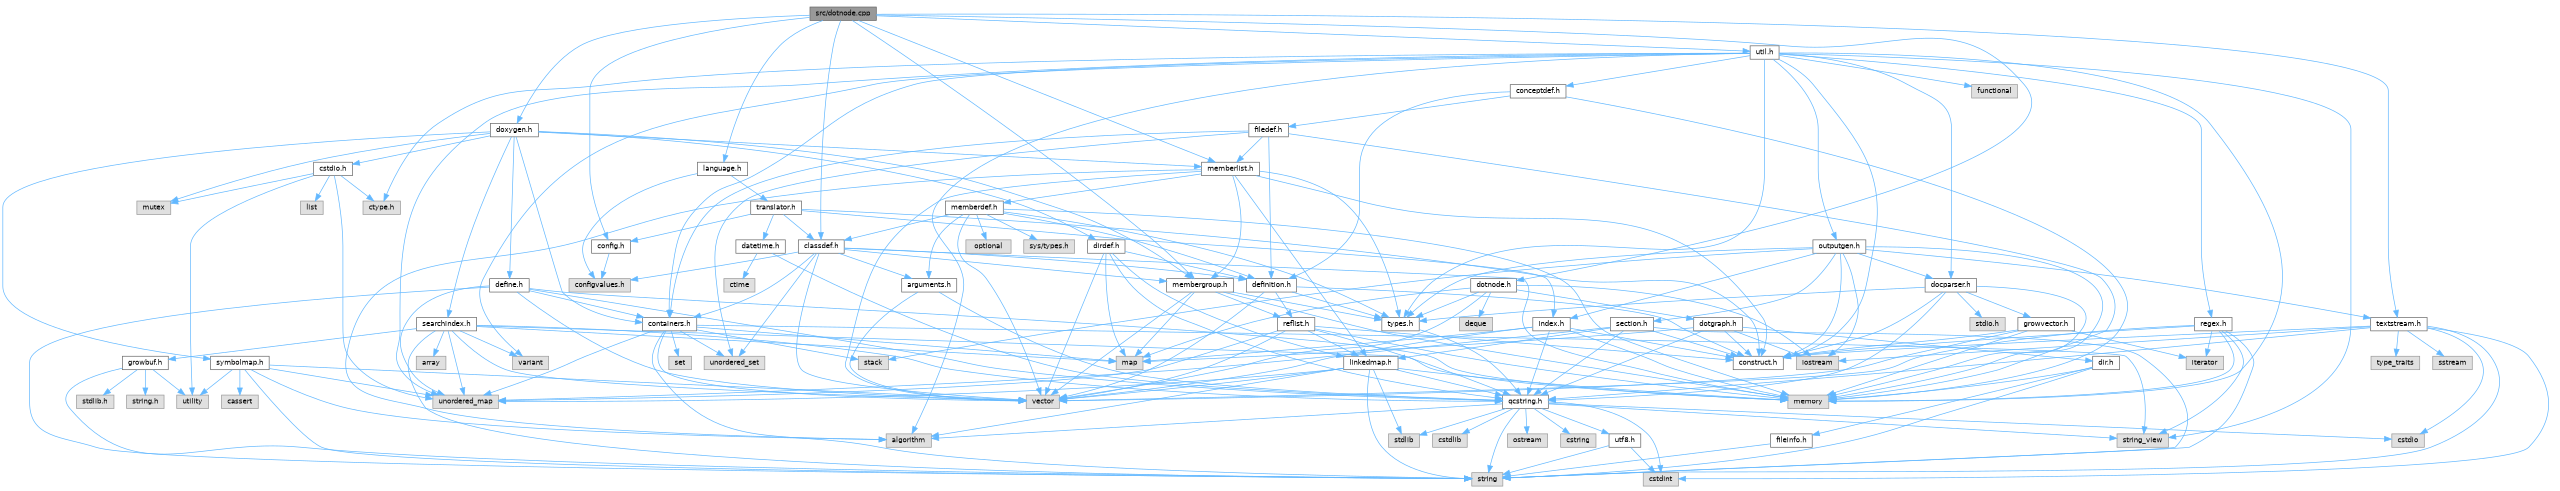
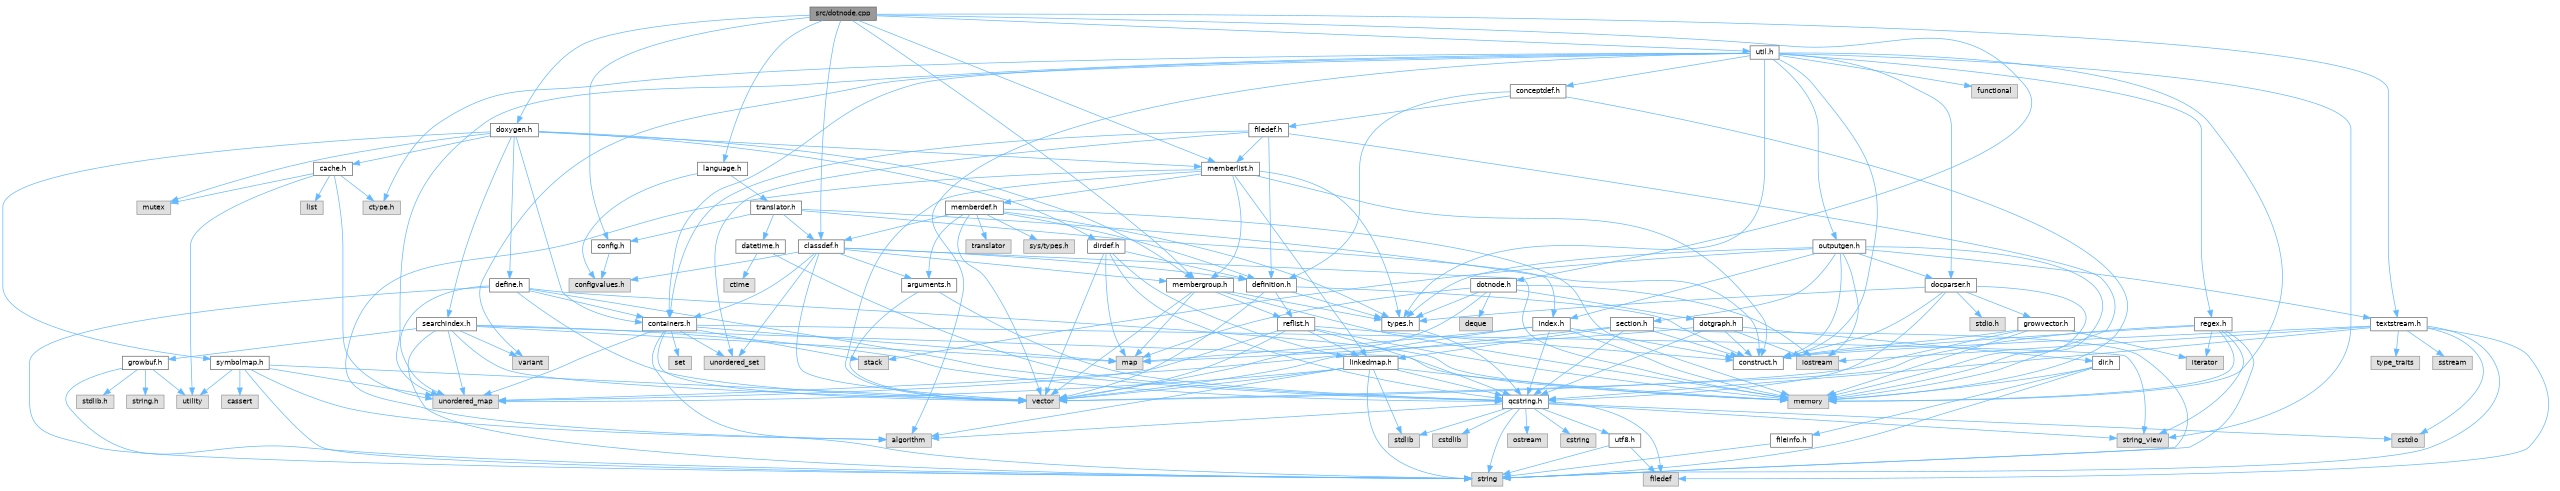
(333, 169) -> (333, 169)
(988, 247) -> (988, 247)
(431, 363) -> none
(1661, 479) -> (1661, 479)
